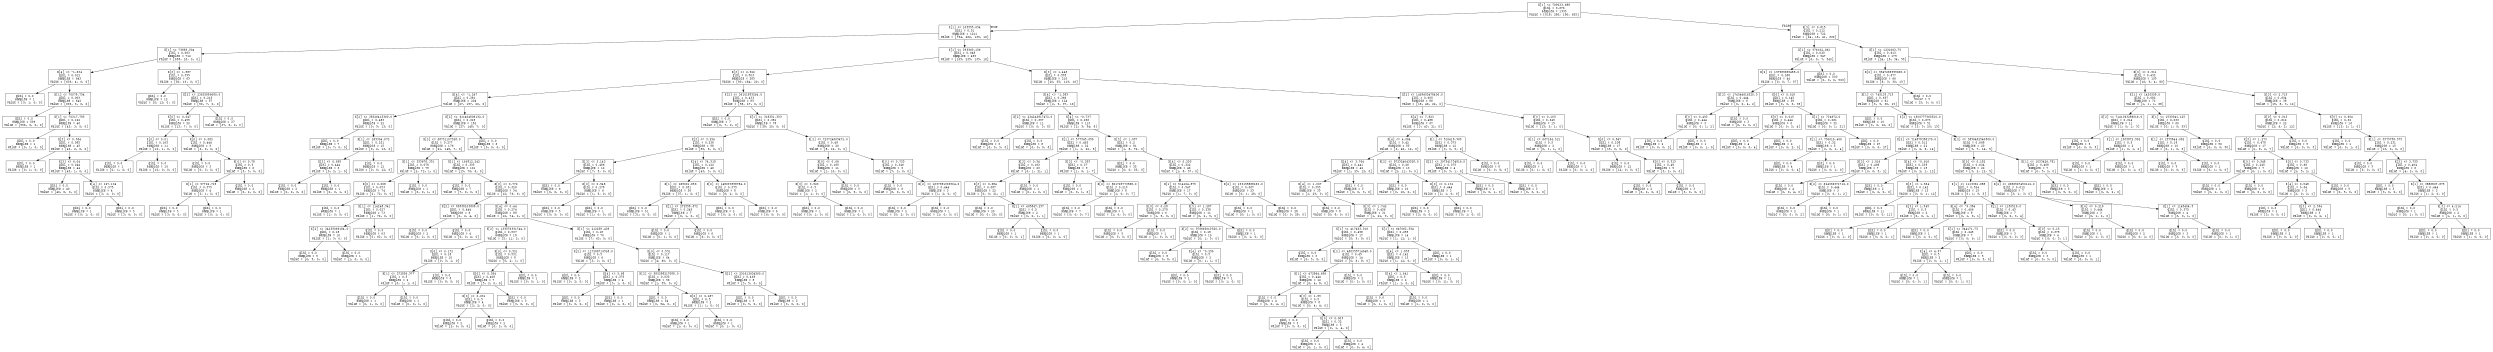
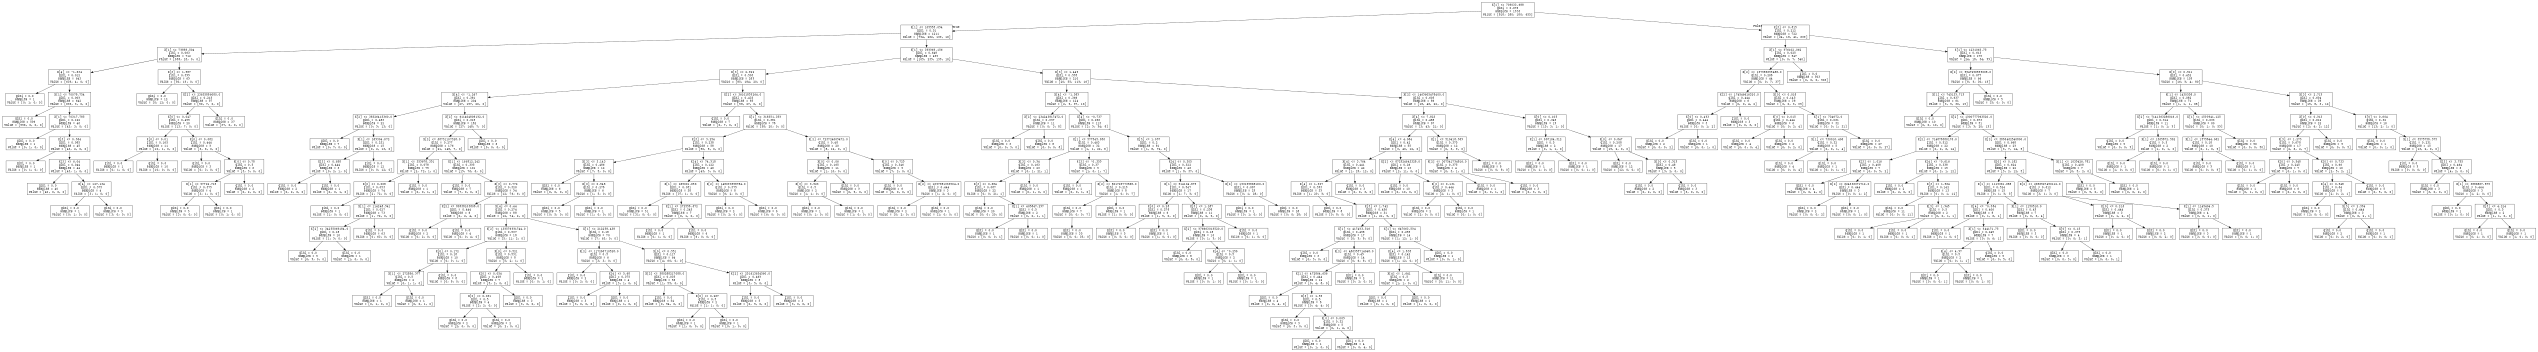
(1922, 99) -> (1993, 99)
(1126, 155) -> (1072, 221)
